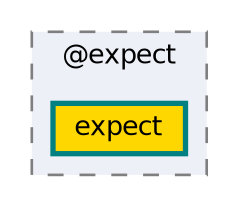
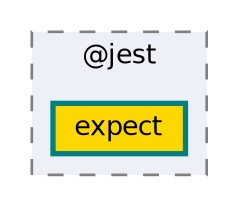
(119, 57) -> (119, 57)
